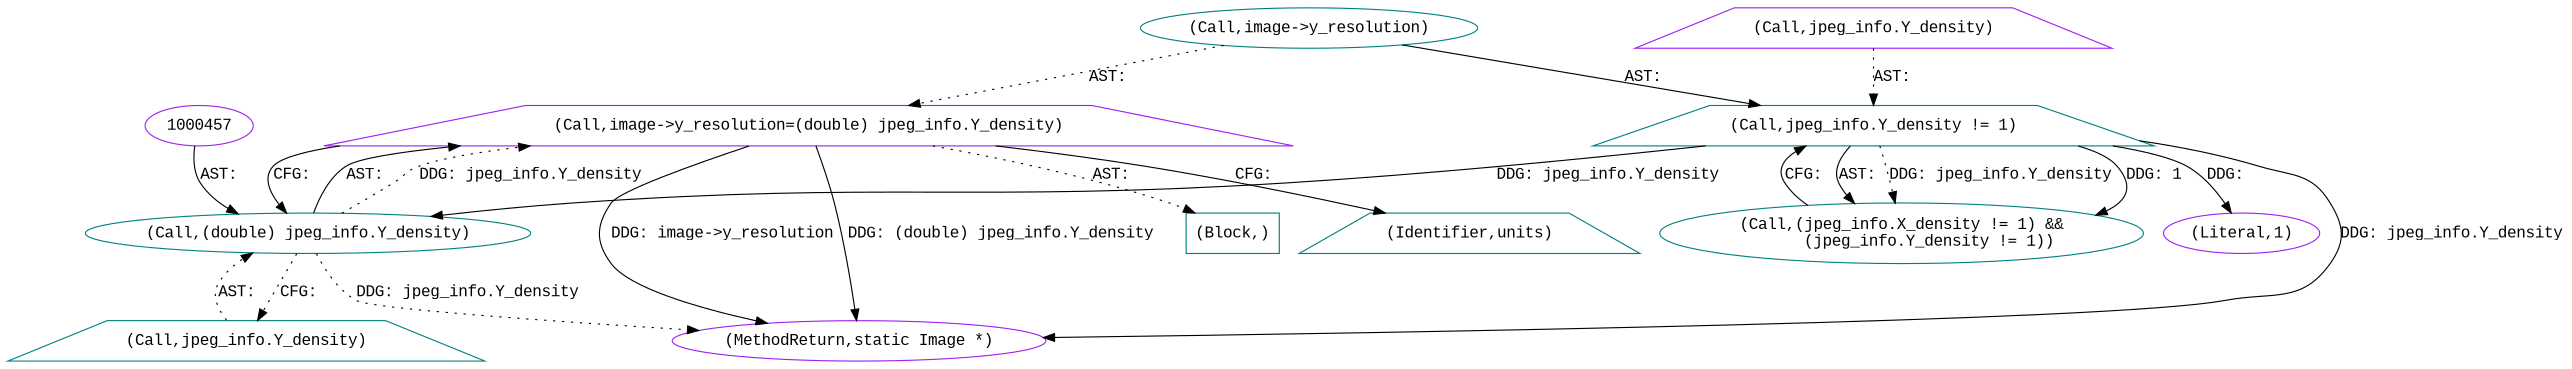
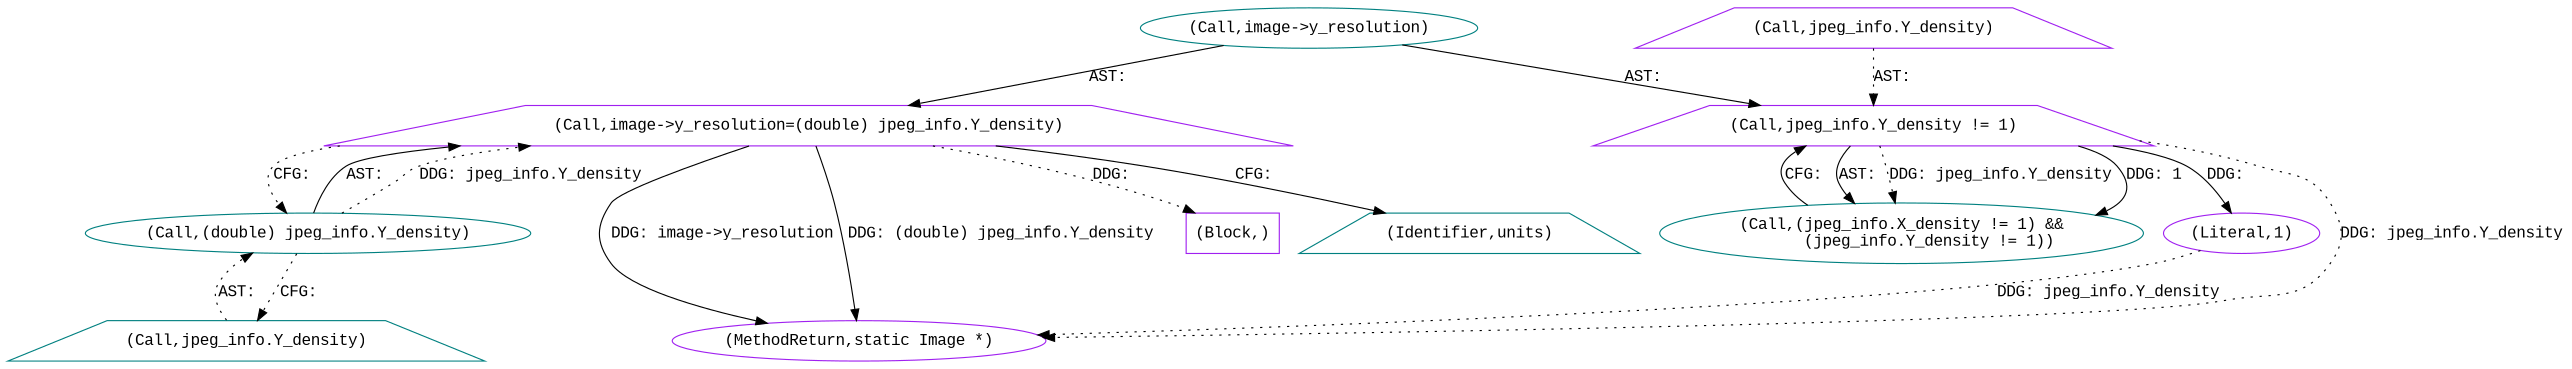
(1072, 74) -> (1072, 74)
(199, 126) -> none
(1874, 126) -> (1874, 126)
(285, 159) -> (285, 159)
(1116, 175) -> (1116, 175)
(1075, 191) -> none
(1233, 233) -> (1233, 233)
(490, 316) -> (1627, 311)
(1834, 322) -> (1834, 322)
